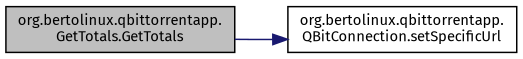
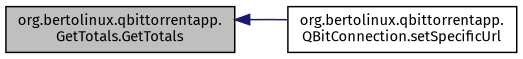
(254, 39) -> (269, 20)
